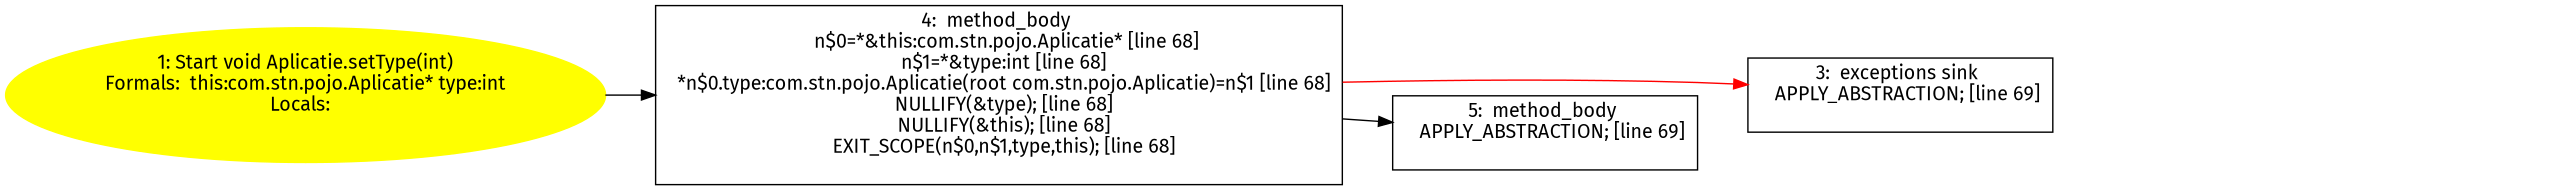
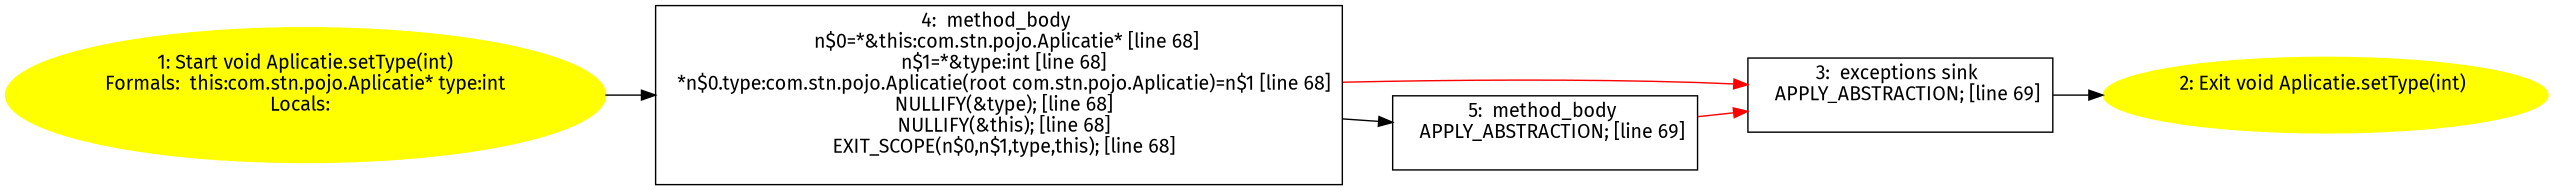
none -> (2326, 95)
none -> (1716, 115)
